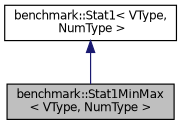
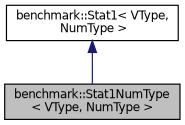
(91, 102) -> (92, 102)
